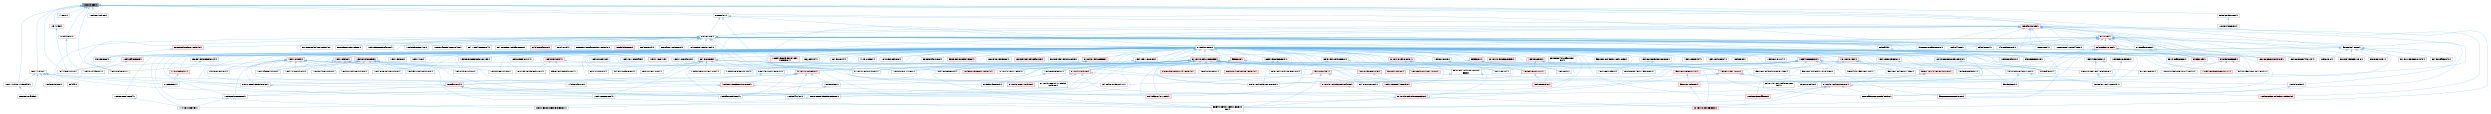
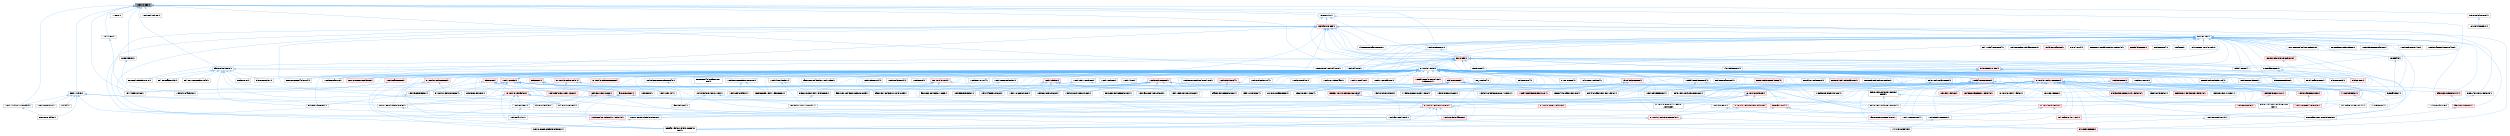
(1030, 47) -> (1450, 53)
(672, 48) -> (2179, 48)
(737, 85) -> (2050, 106)
(1706, 108) -> (2088, 129)
